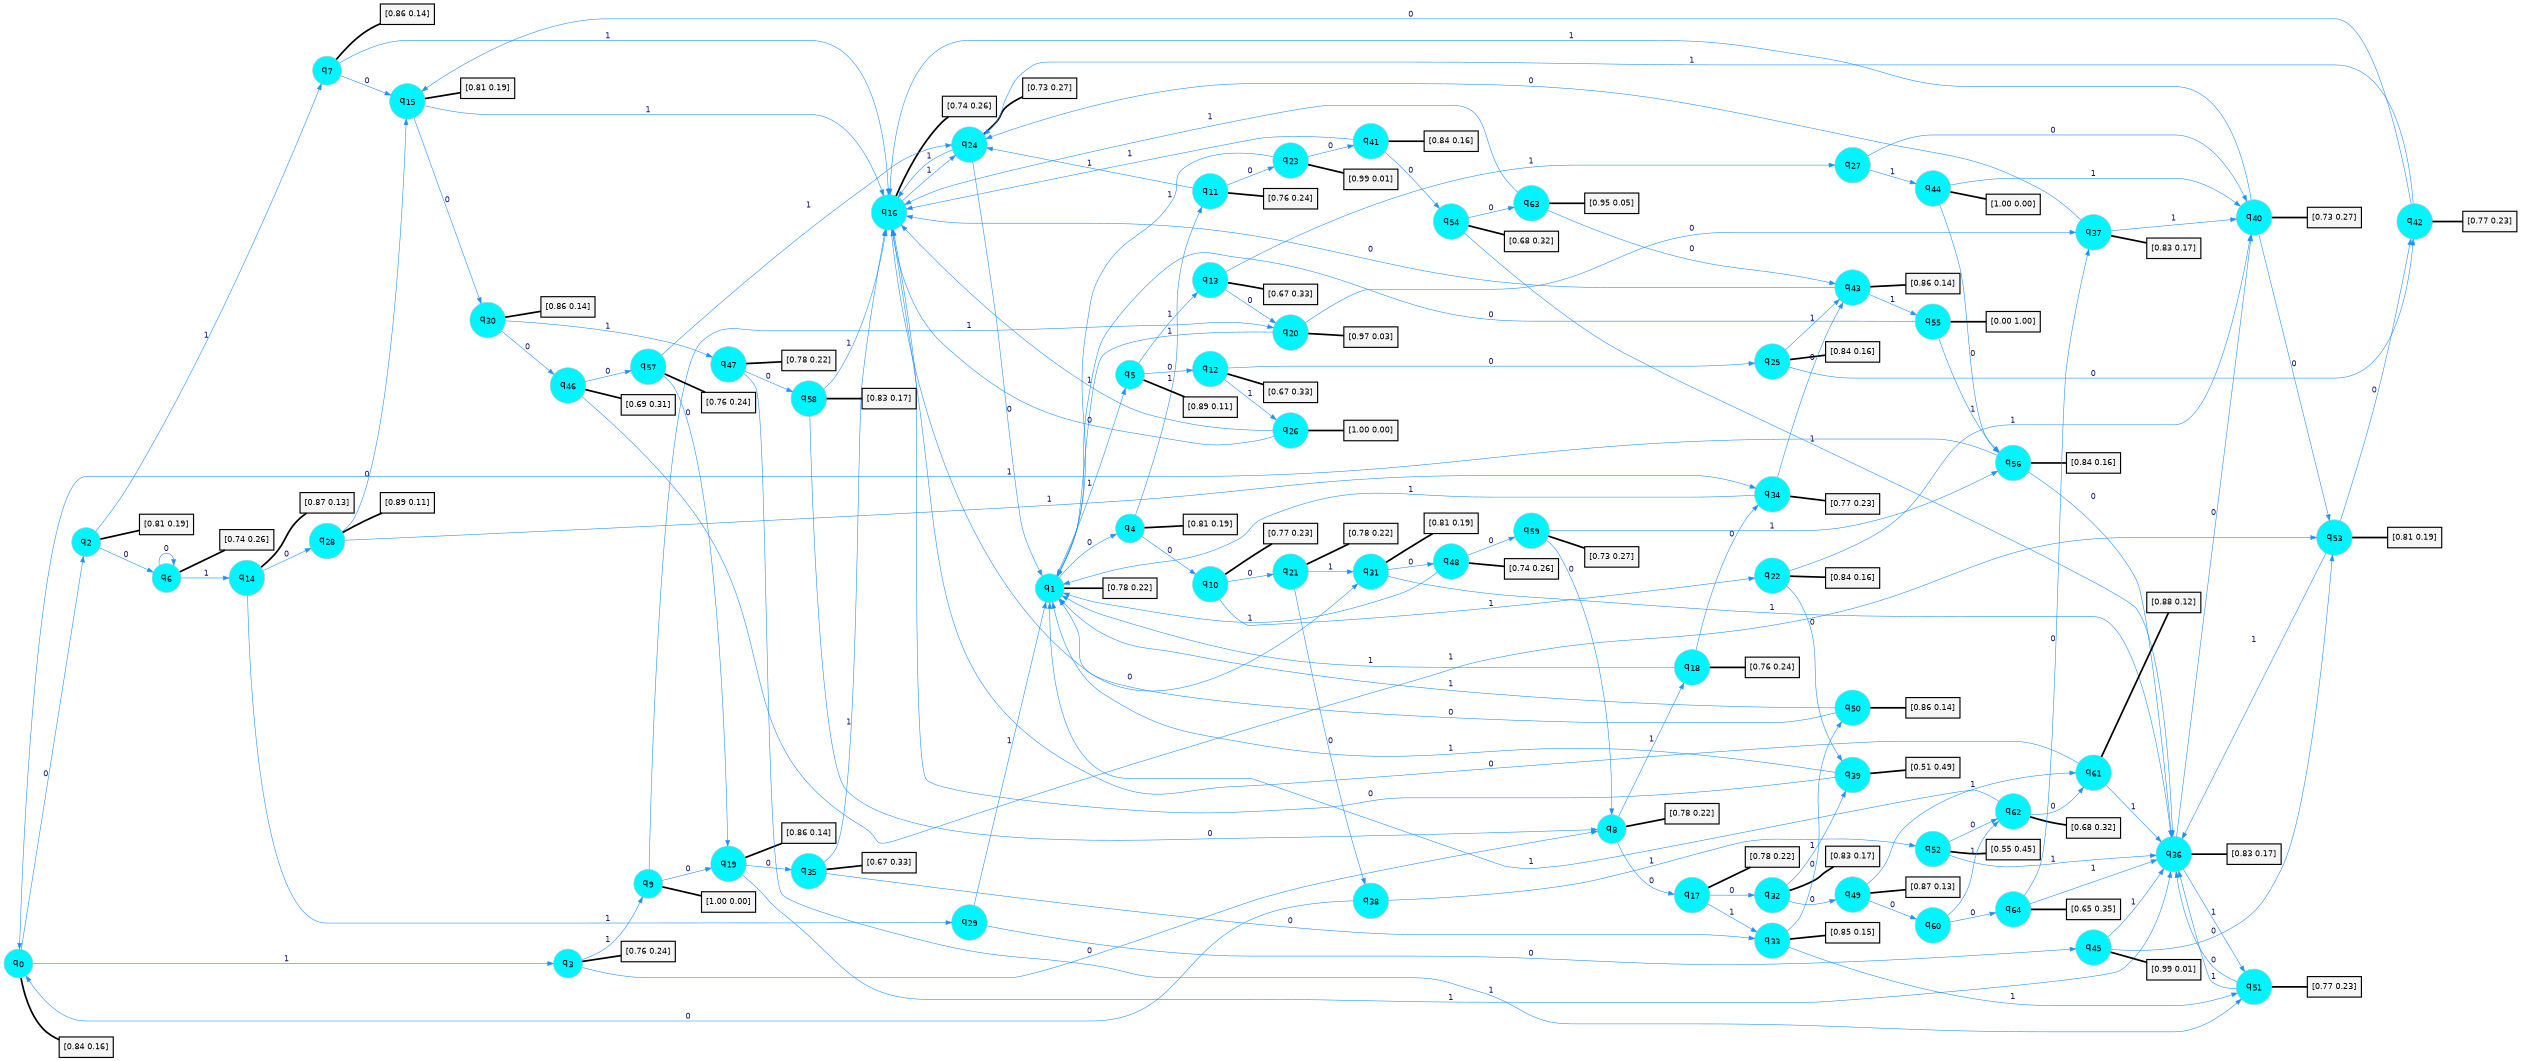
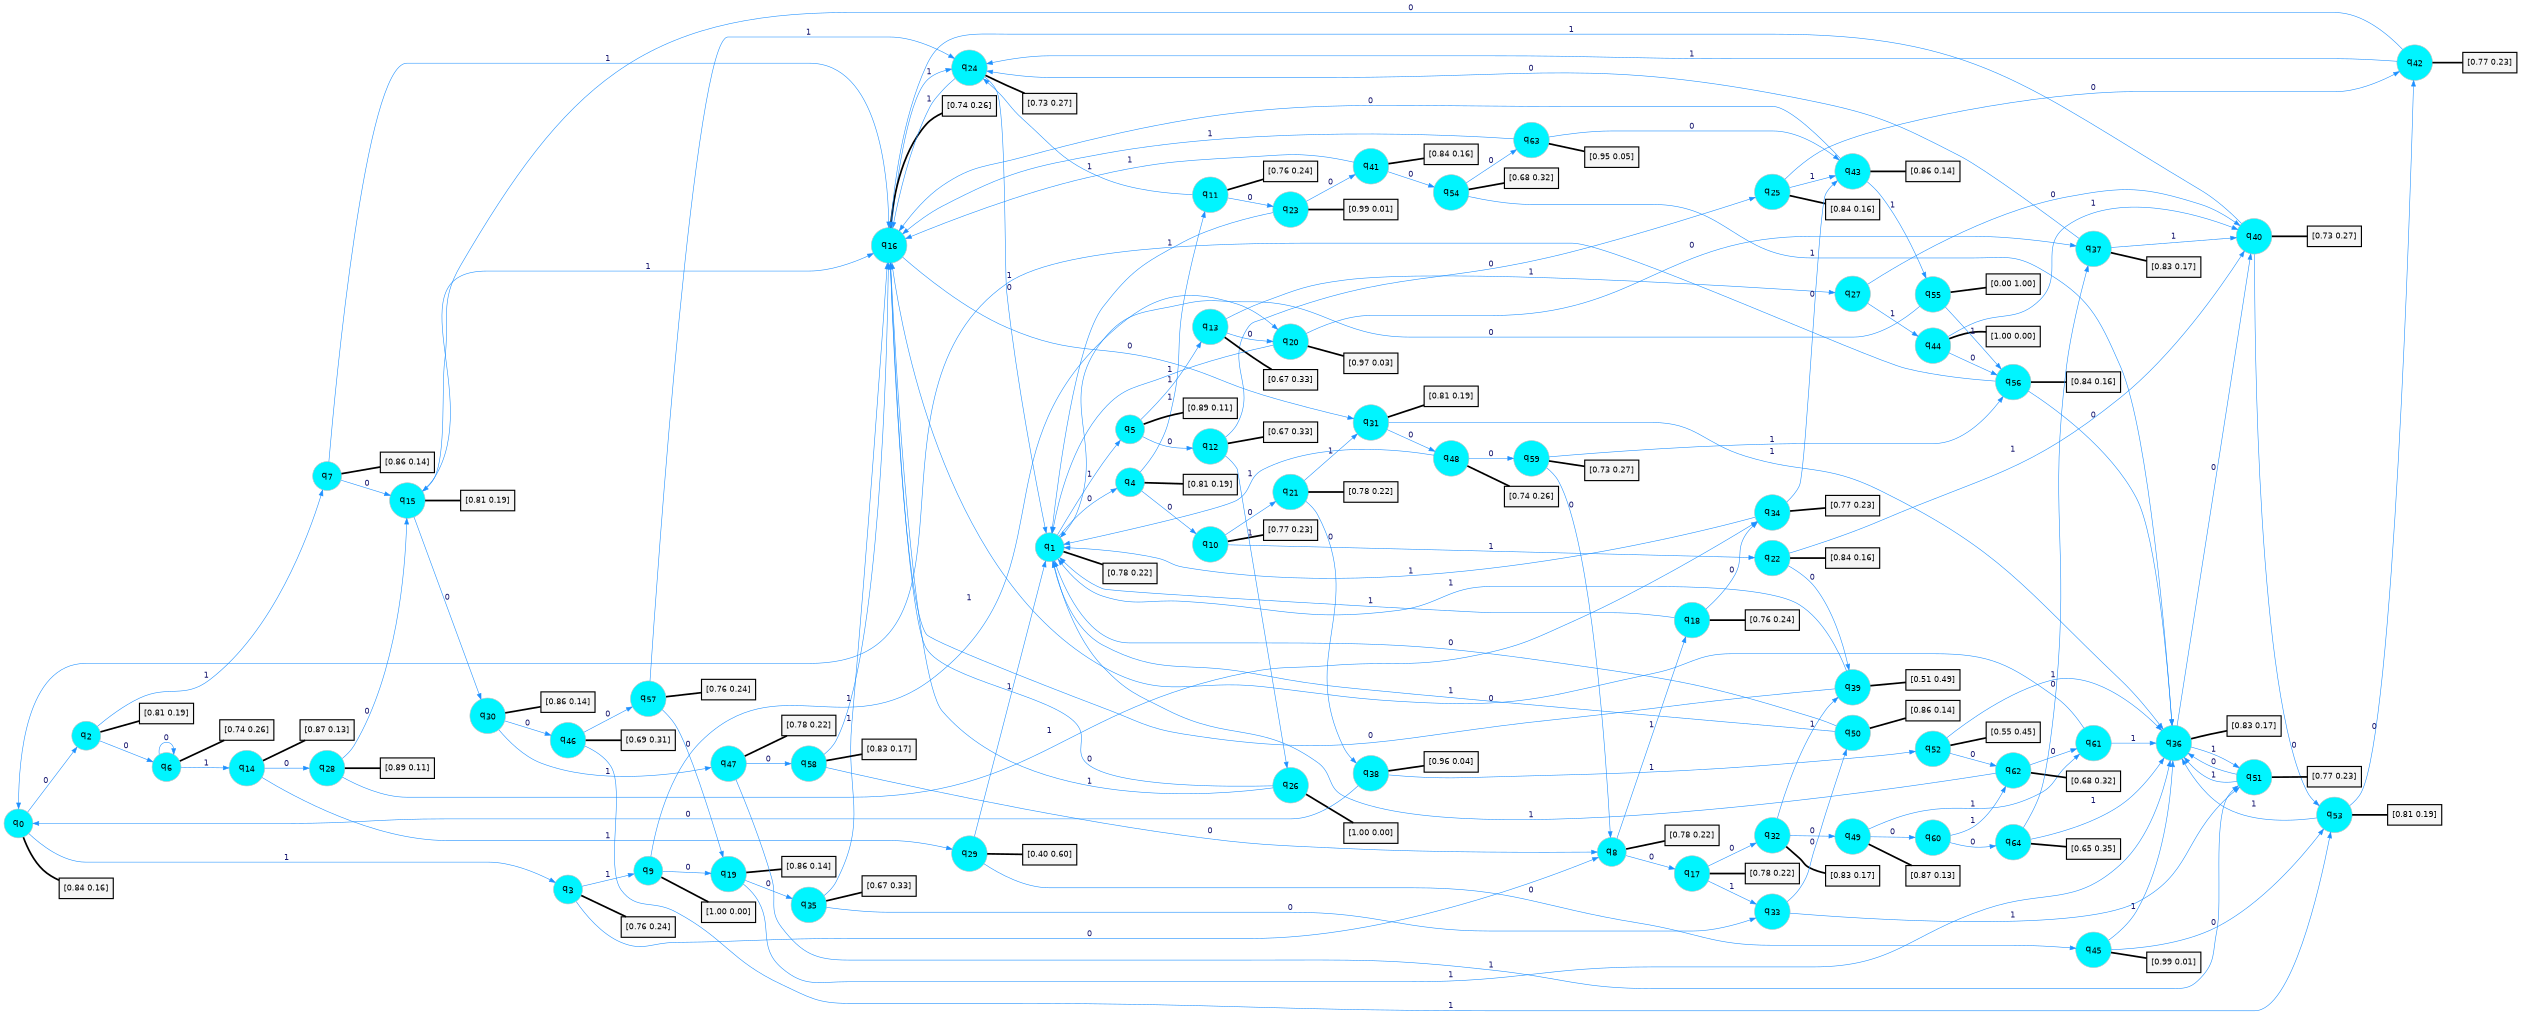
(2174, 602) -> none
none -> (1451, 762)
none -> (1050, 855)
(1853, 933) -> none
